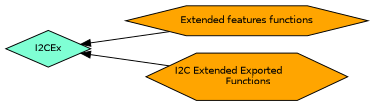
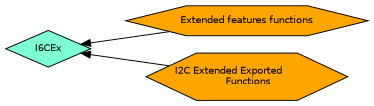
(48, 49) -> (48, 49)
